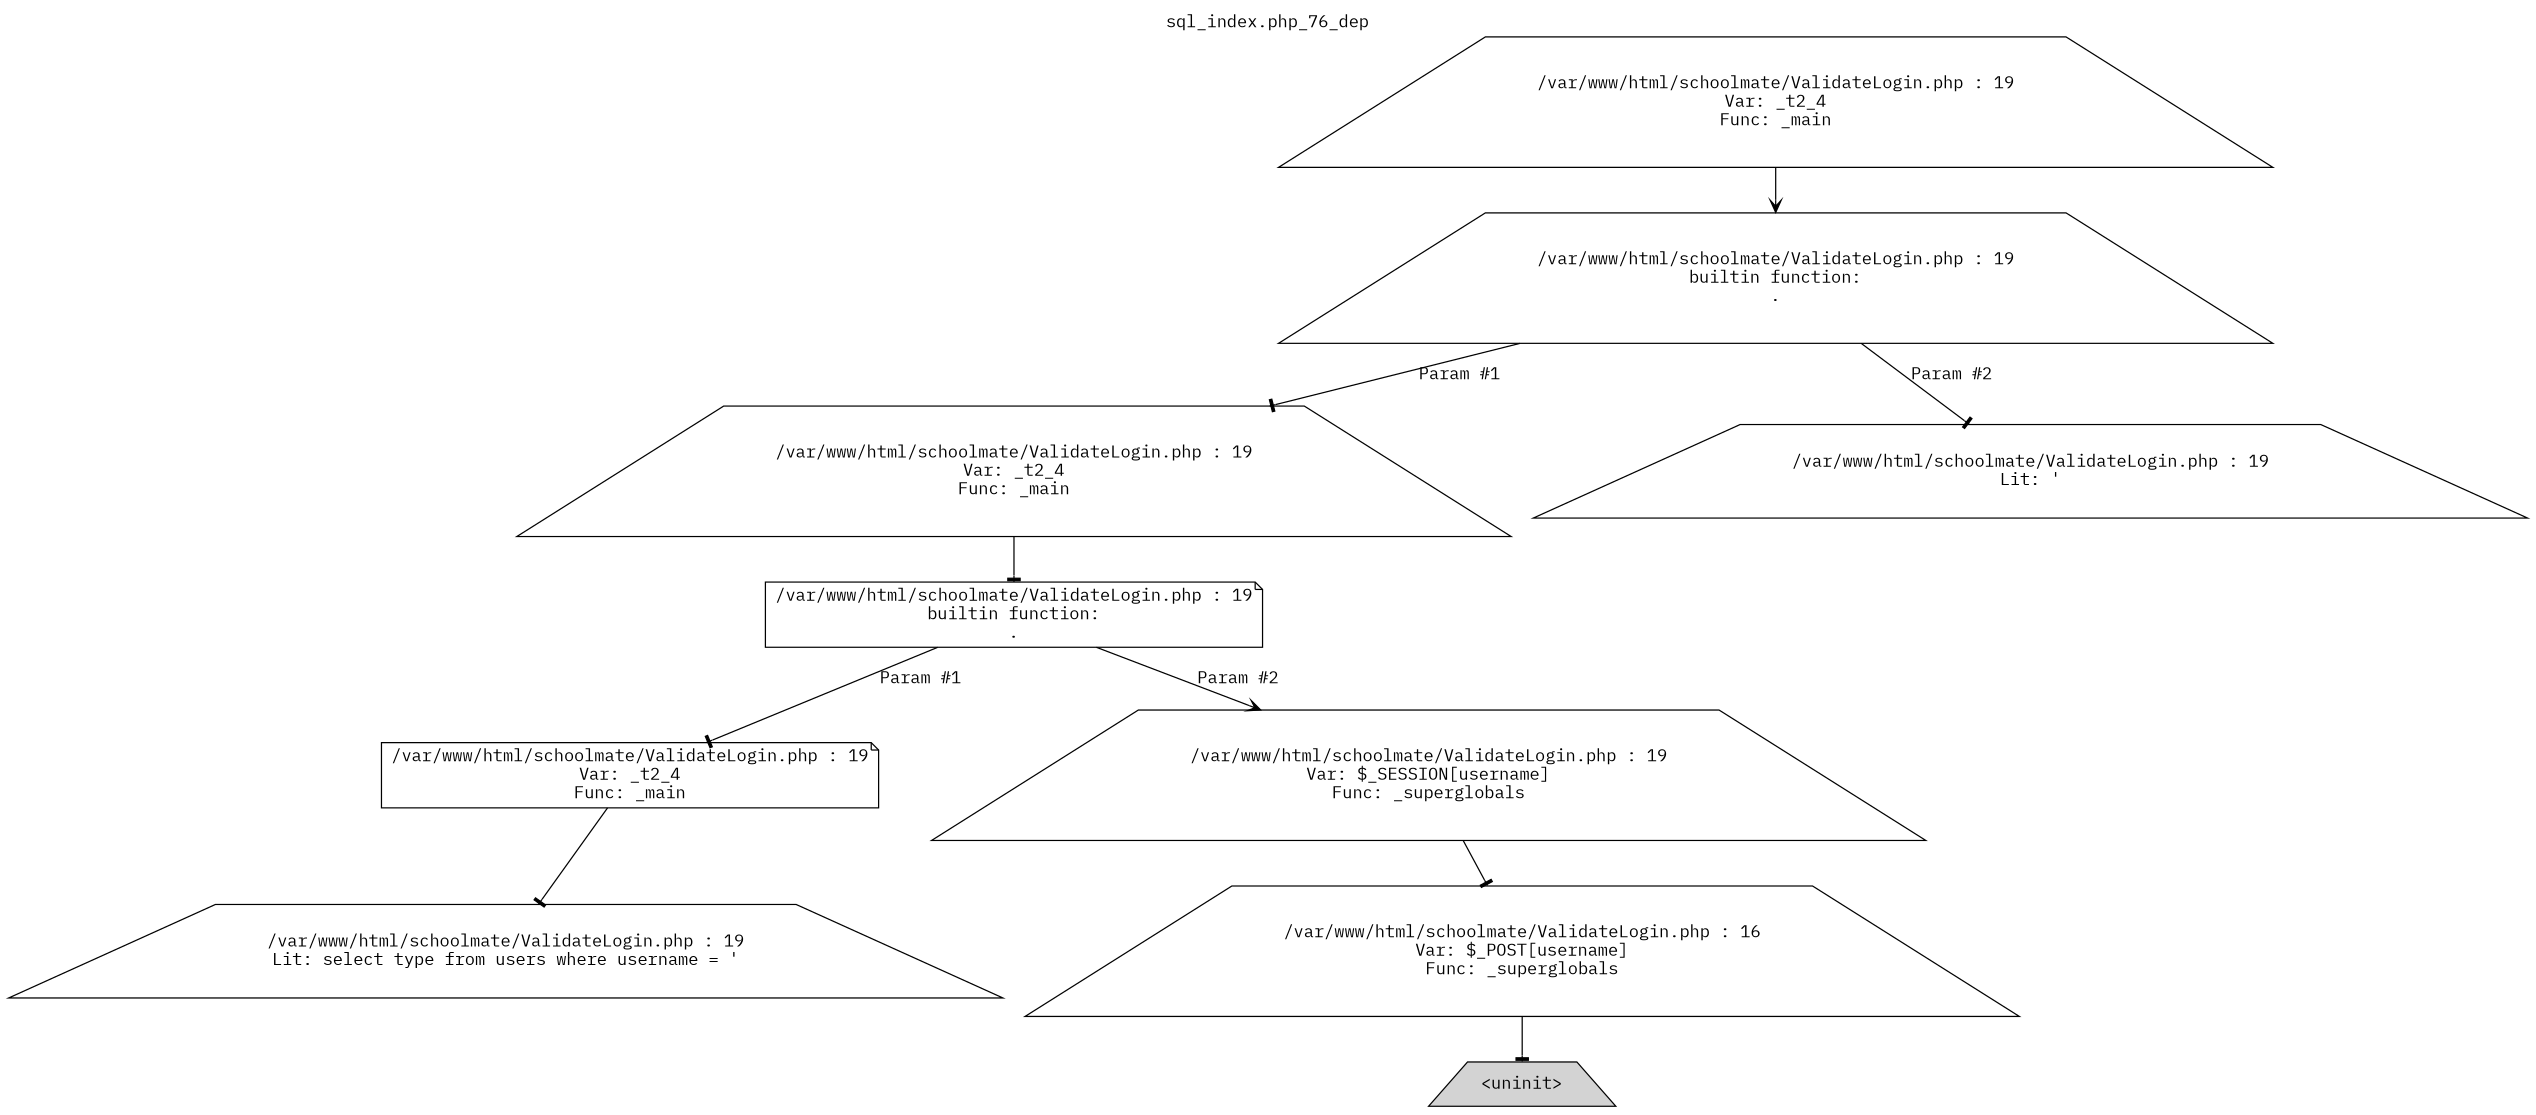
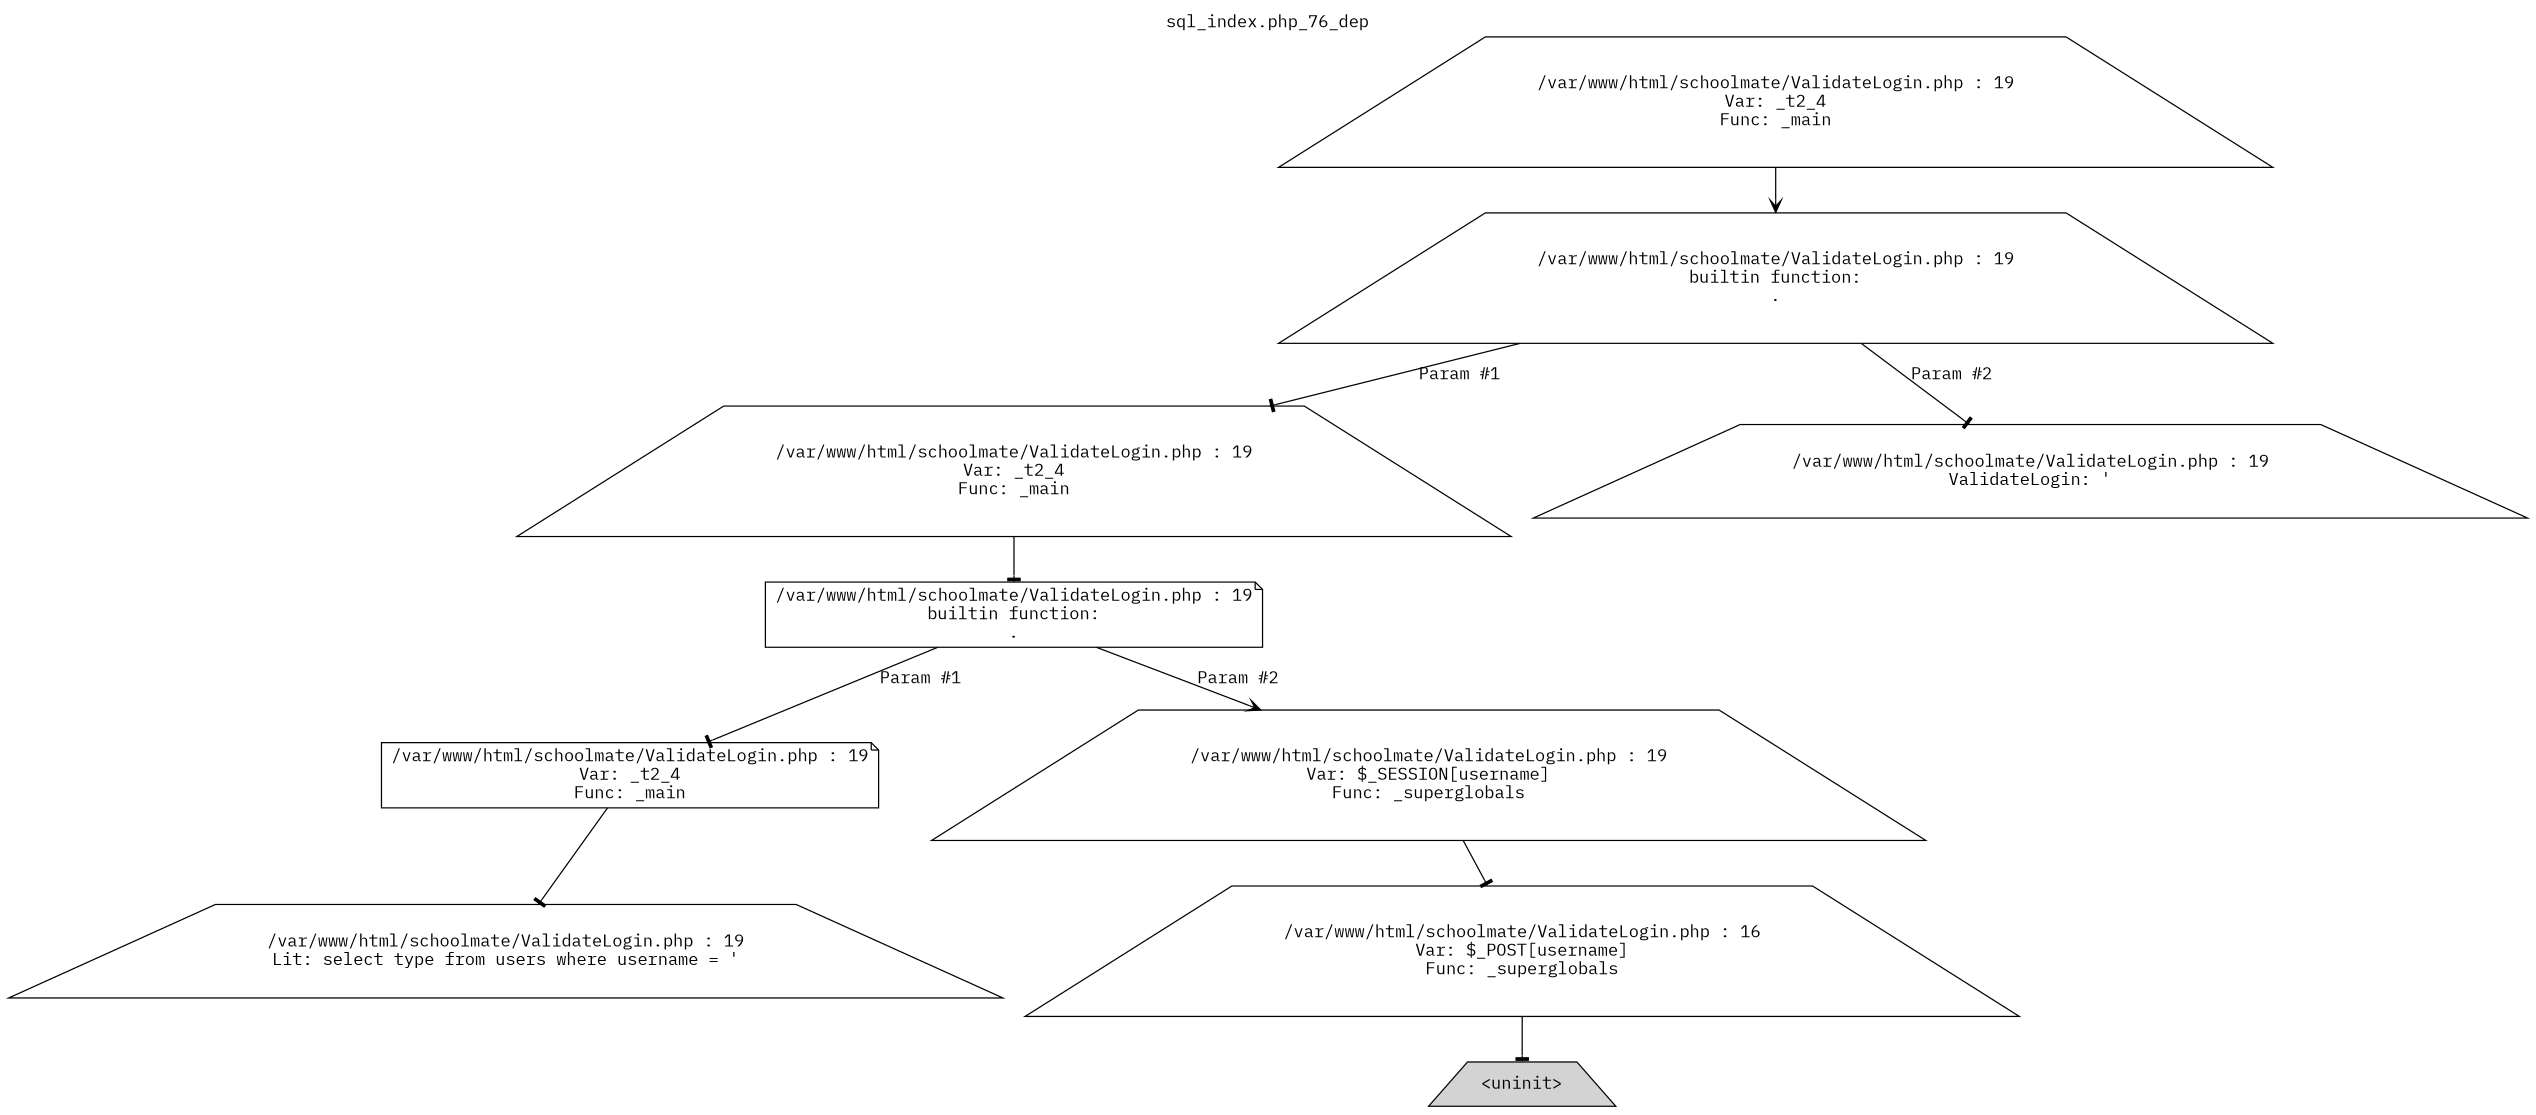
(2030, 471) -> (2030, 471)
